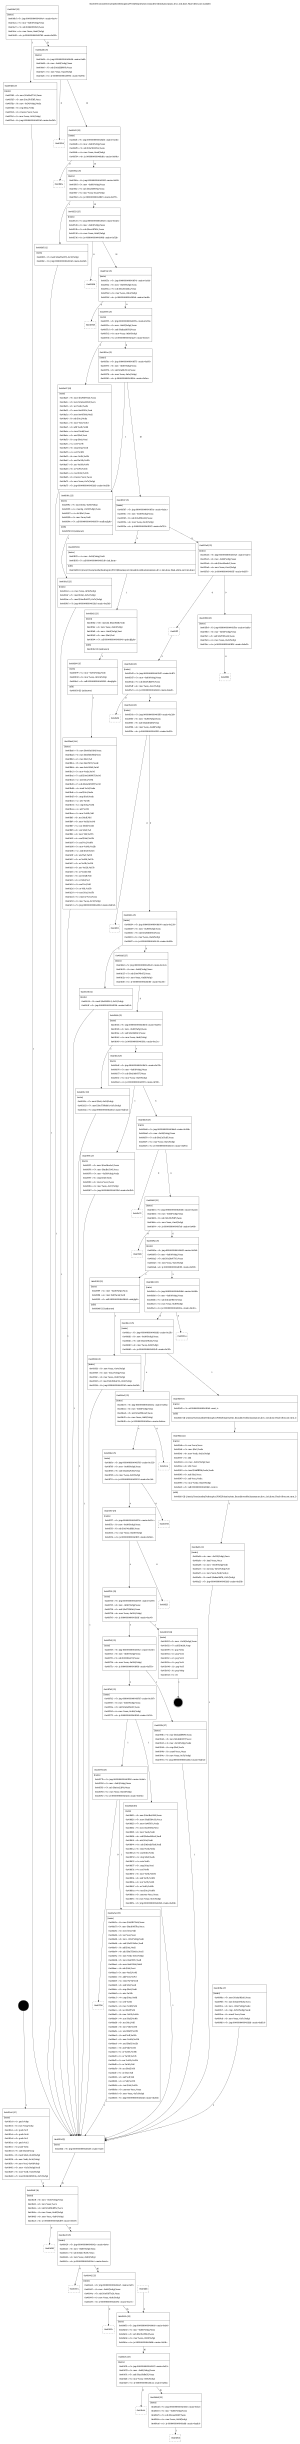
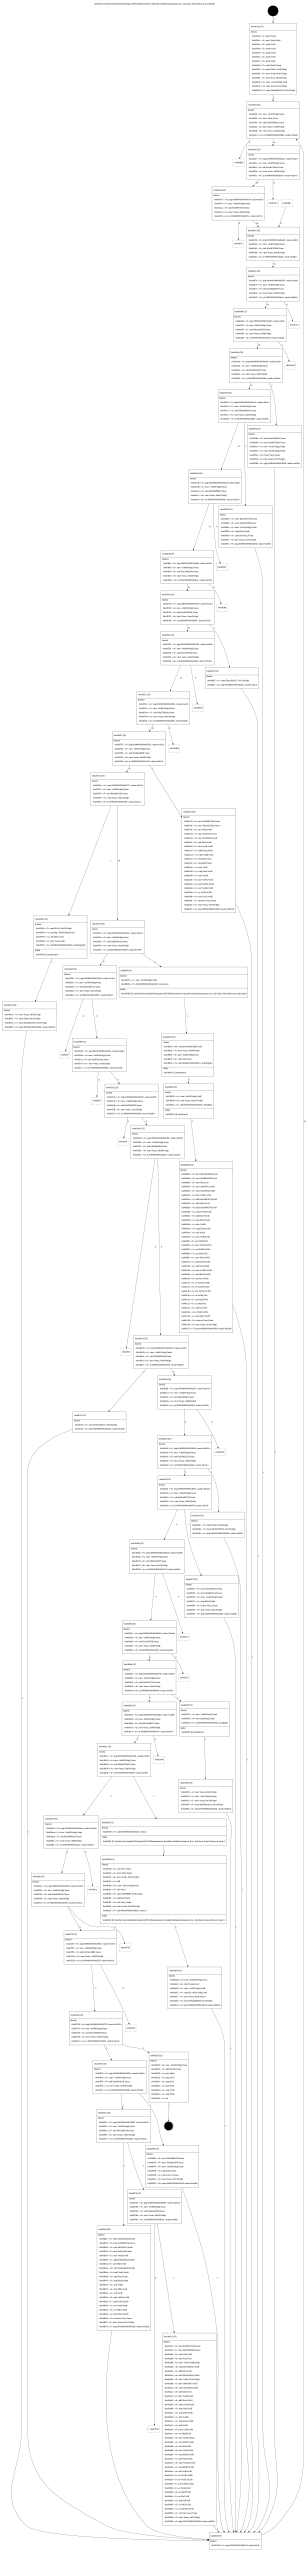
none -> (256, 366)
(166, 647) -> (115, 1077)
none -> (220, 1452)
